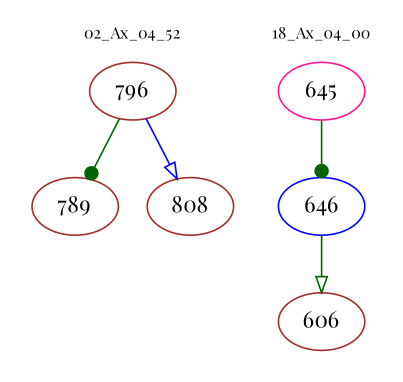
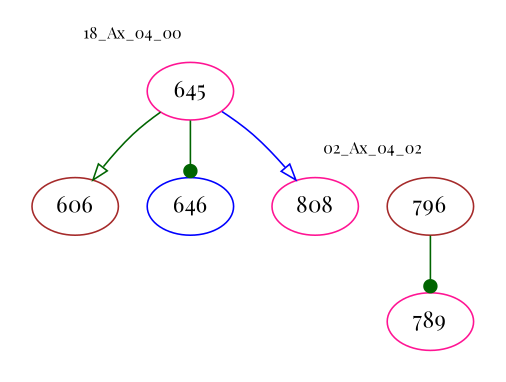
(133, 34) -> (373, 150)
(158, 142) -> (269, 150)
(75, 206) -> (430, 322)
(190, 206) -> (315, 206)
(322, 256) -> (130, 137)
